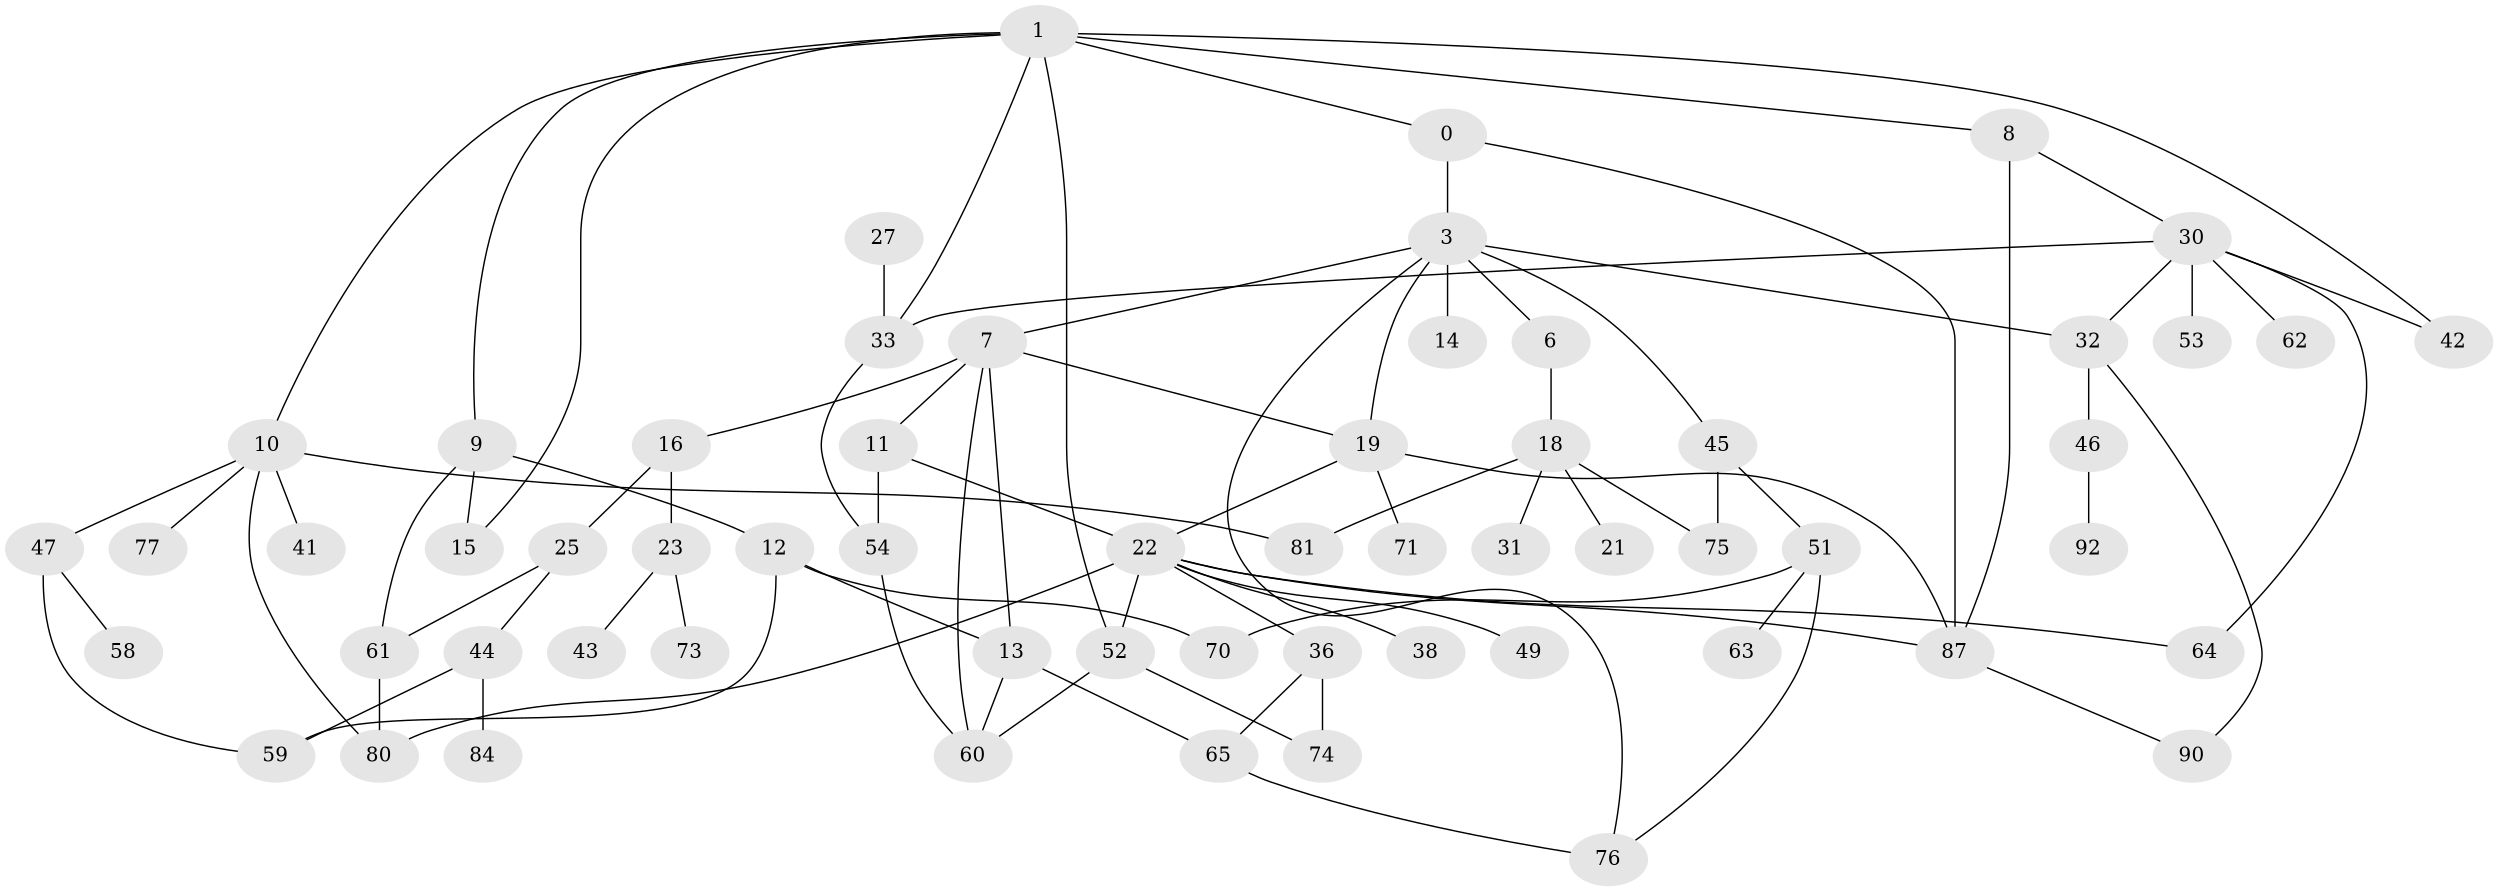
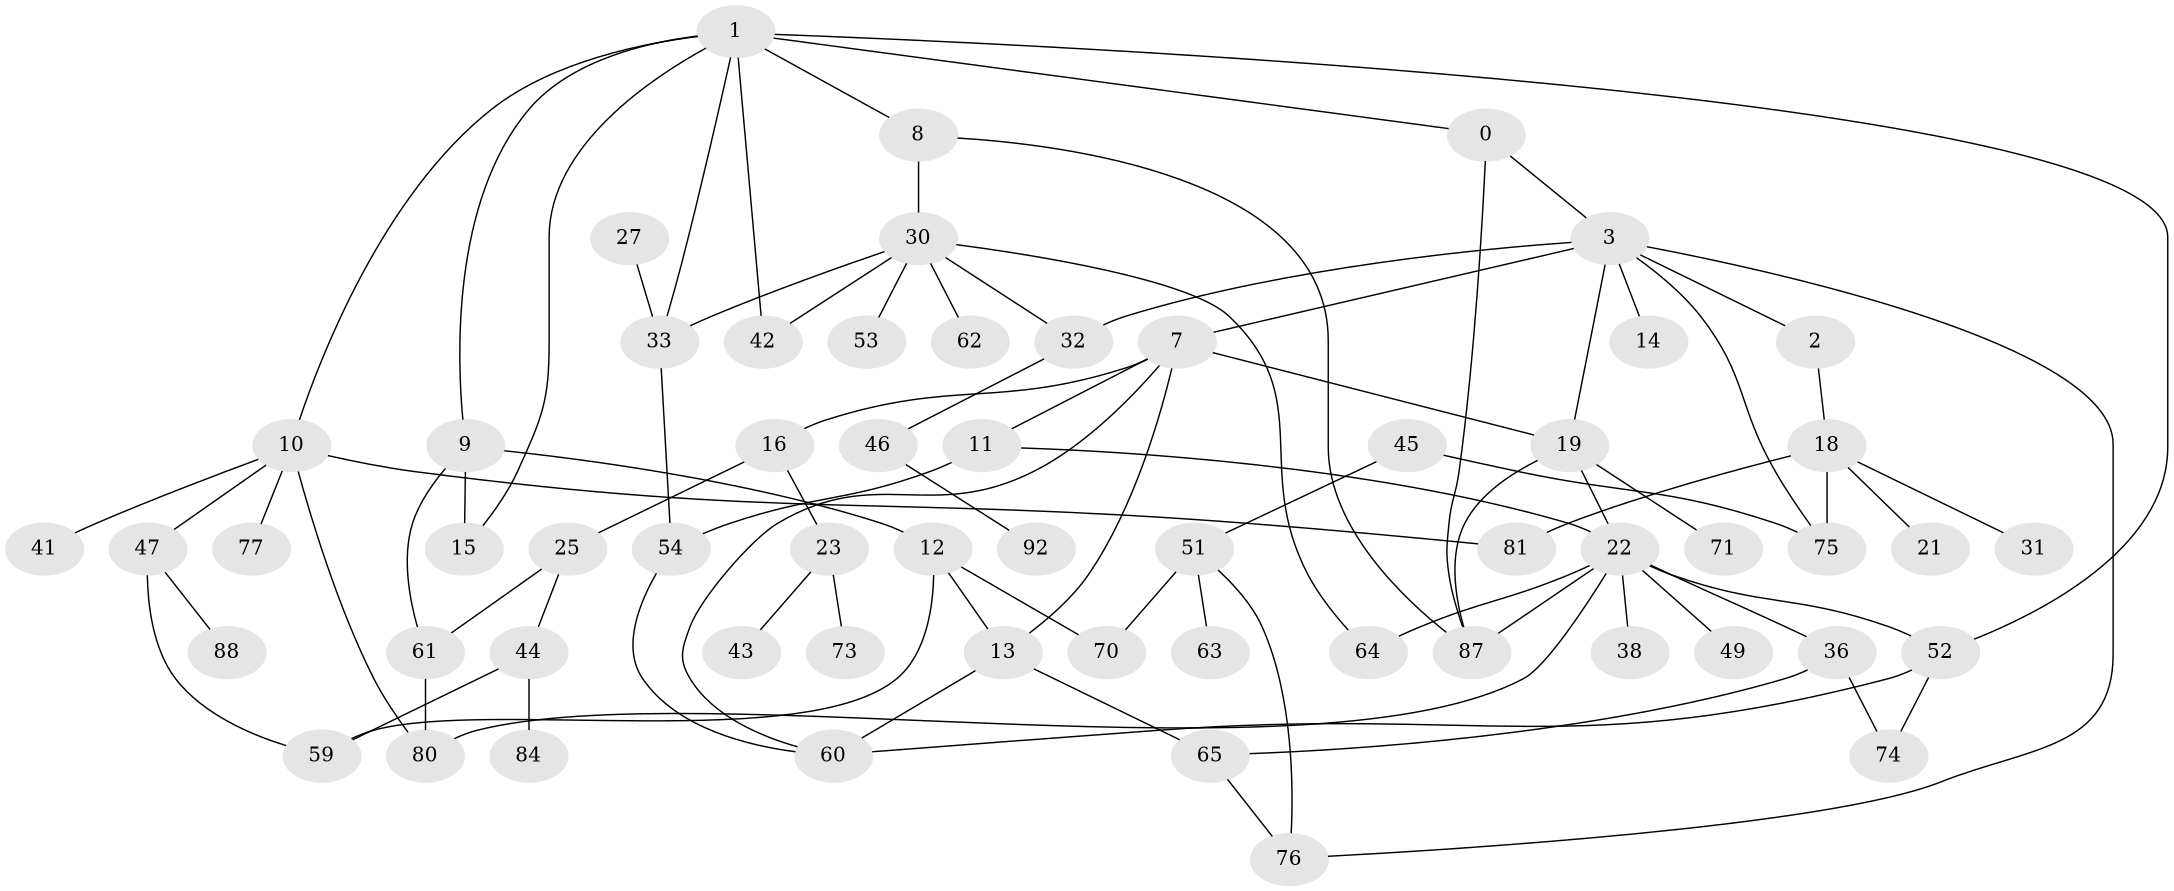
(1606, 319) -> (1737, 382)
(1551, 342) -> (1816, 342)
(124, 653) -> (227, 653)
(2192, 756) -> none
